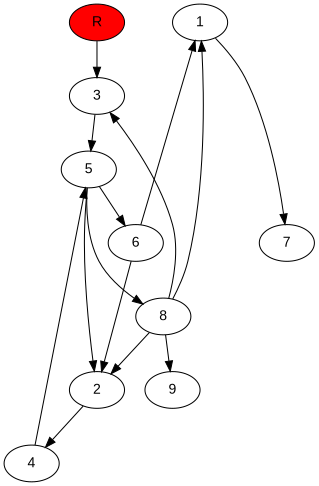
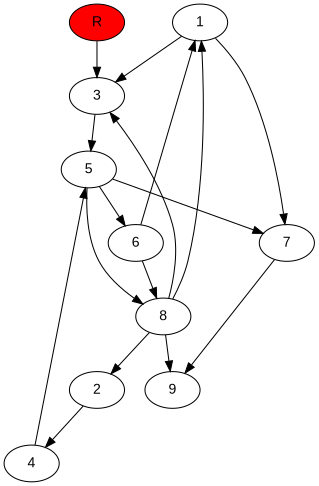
none -> (153, 56)
(85, 275) -> (183, 204)
(118, 311) -> (148, 275)
none -> (233, 312)
